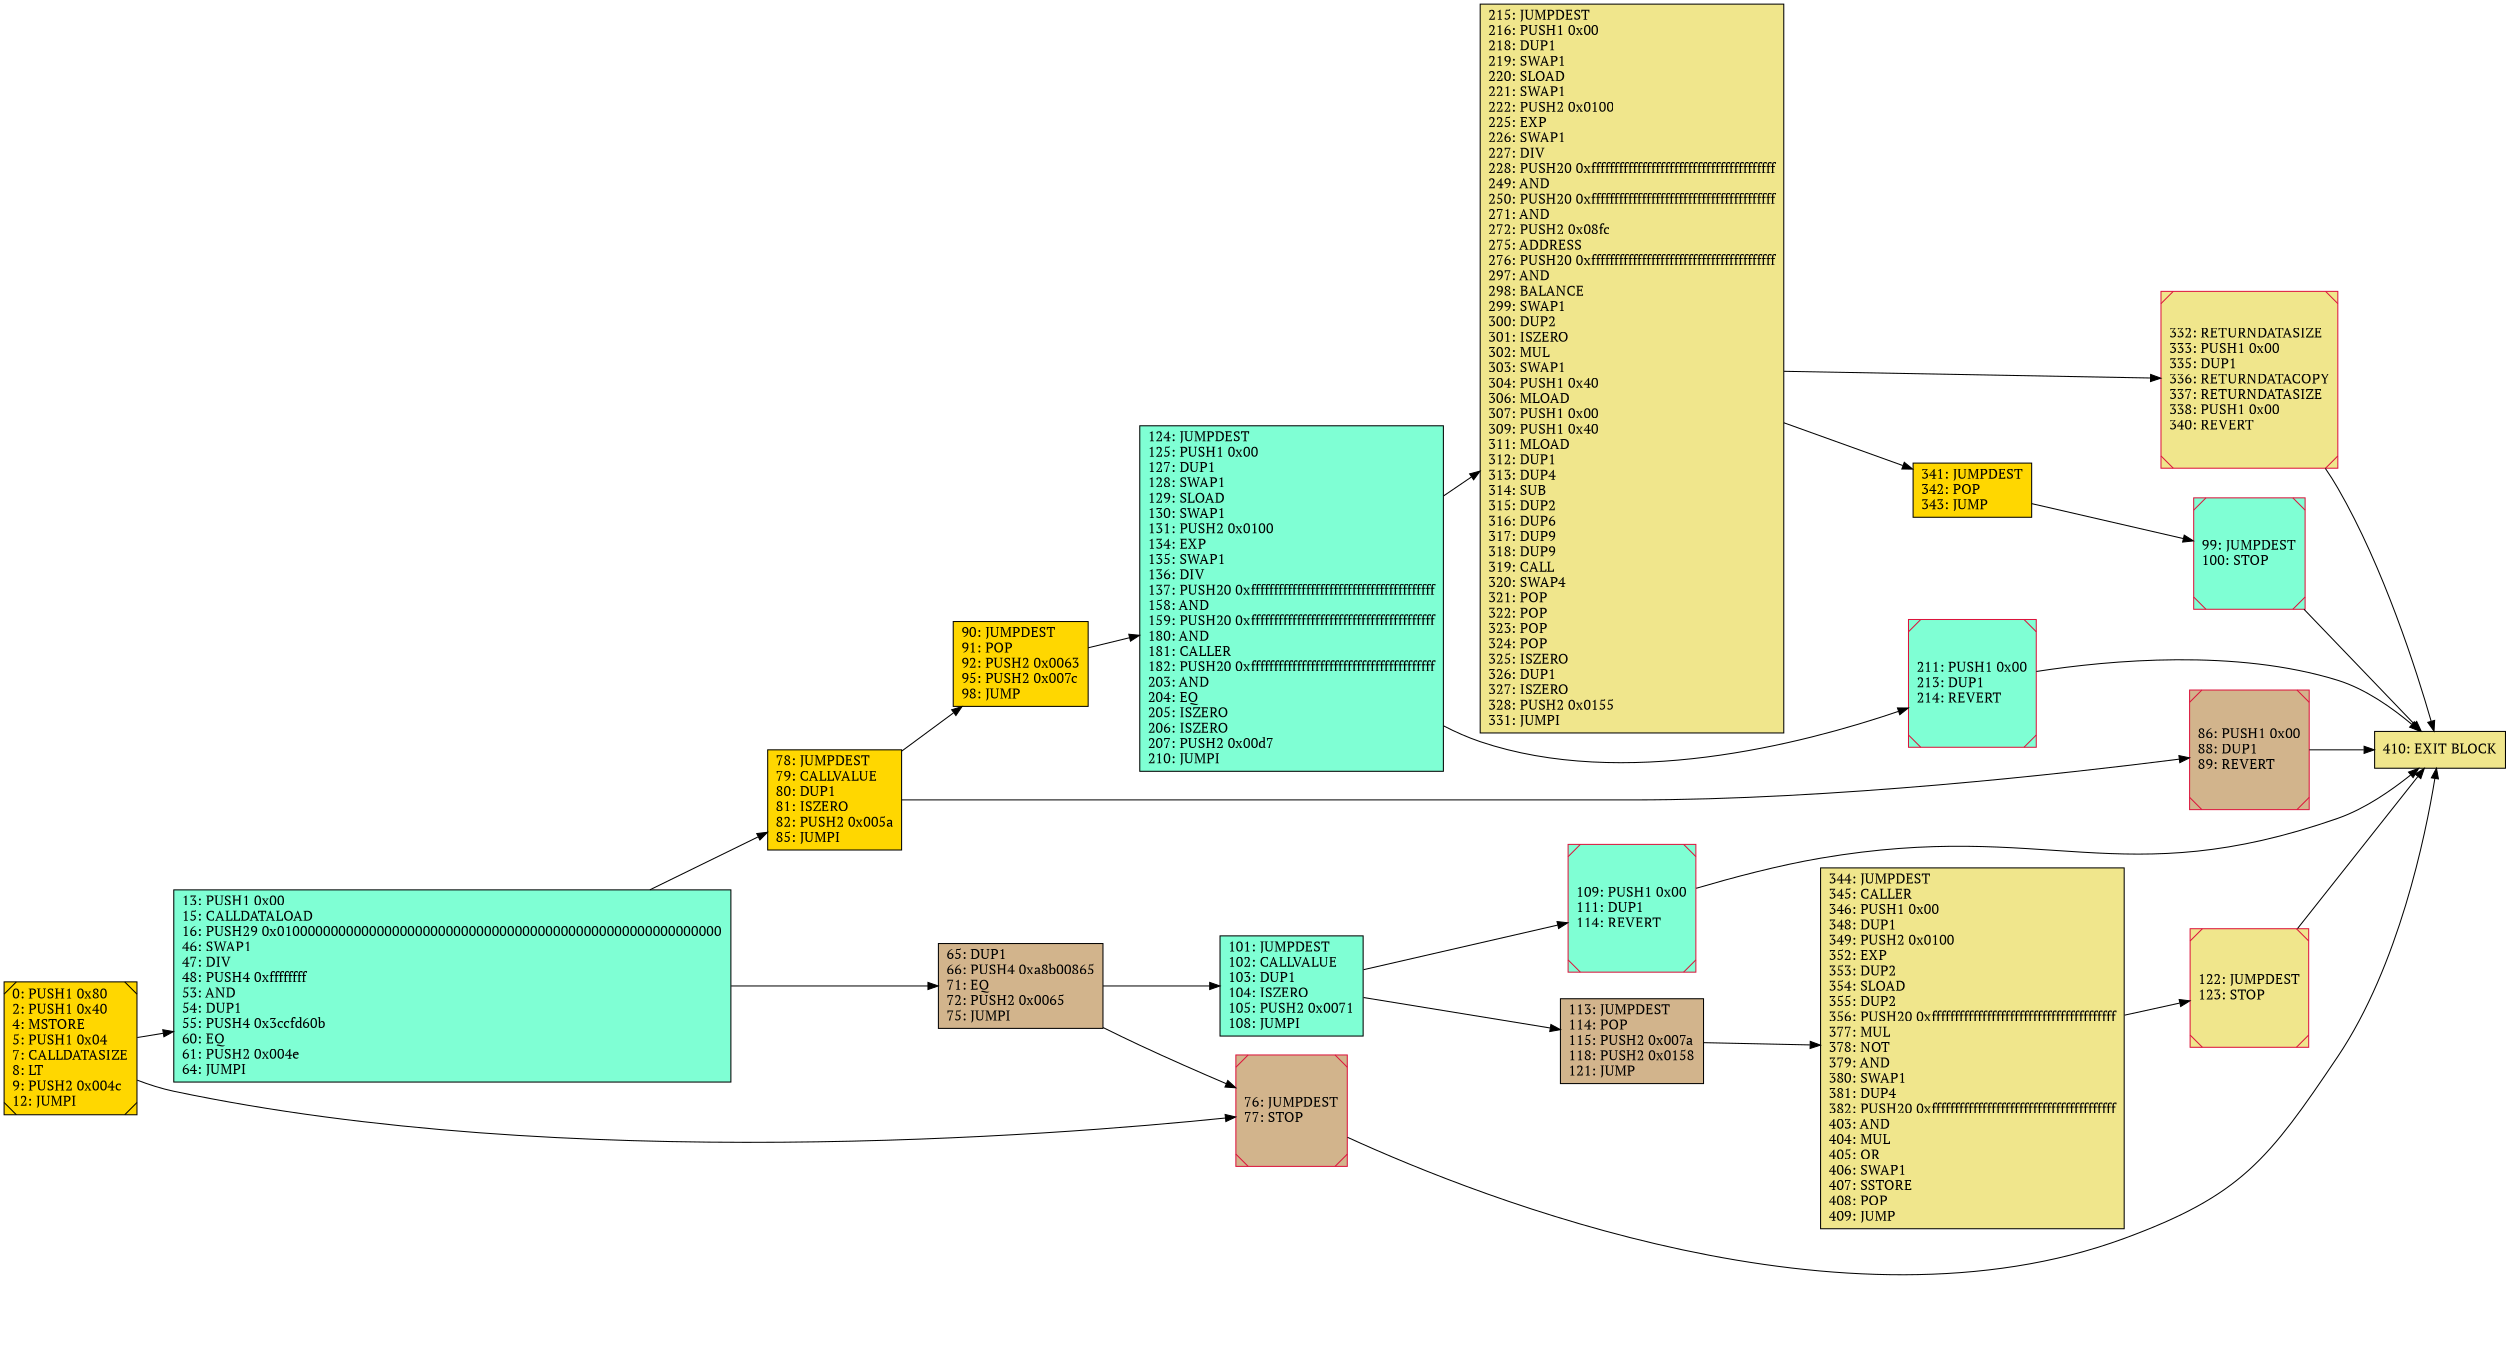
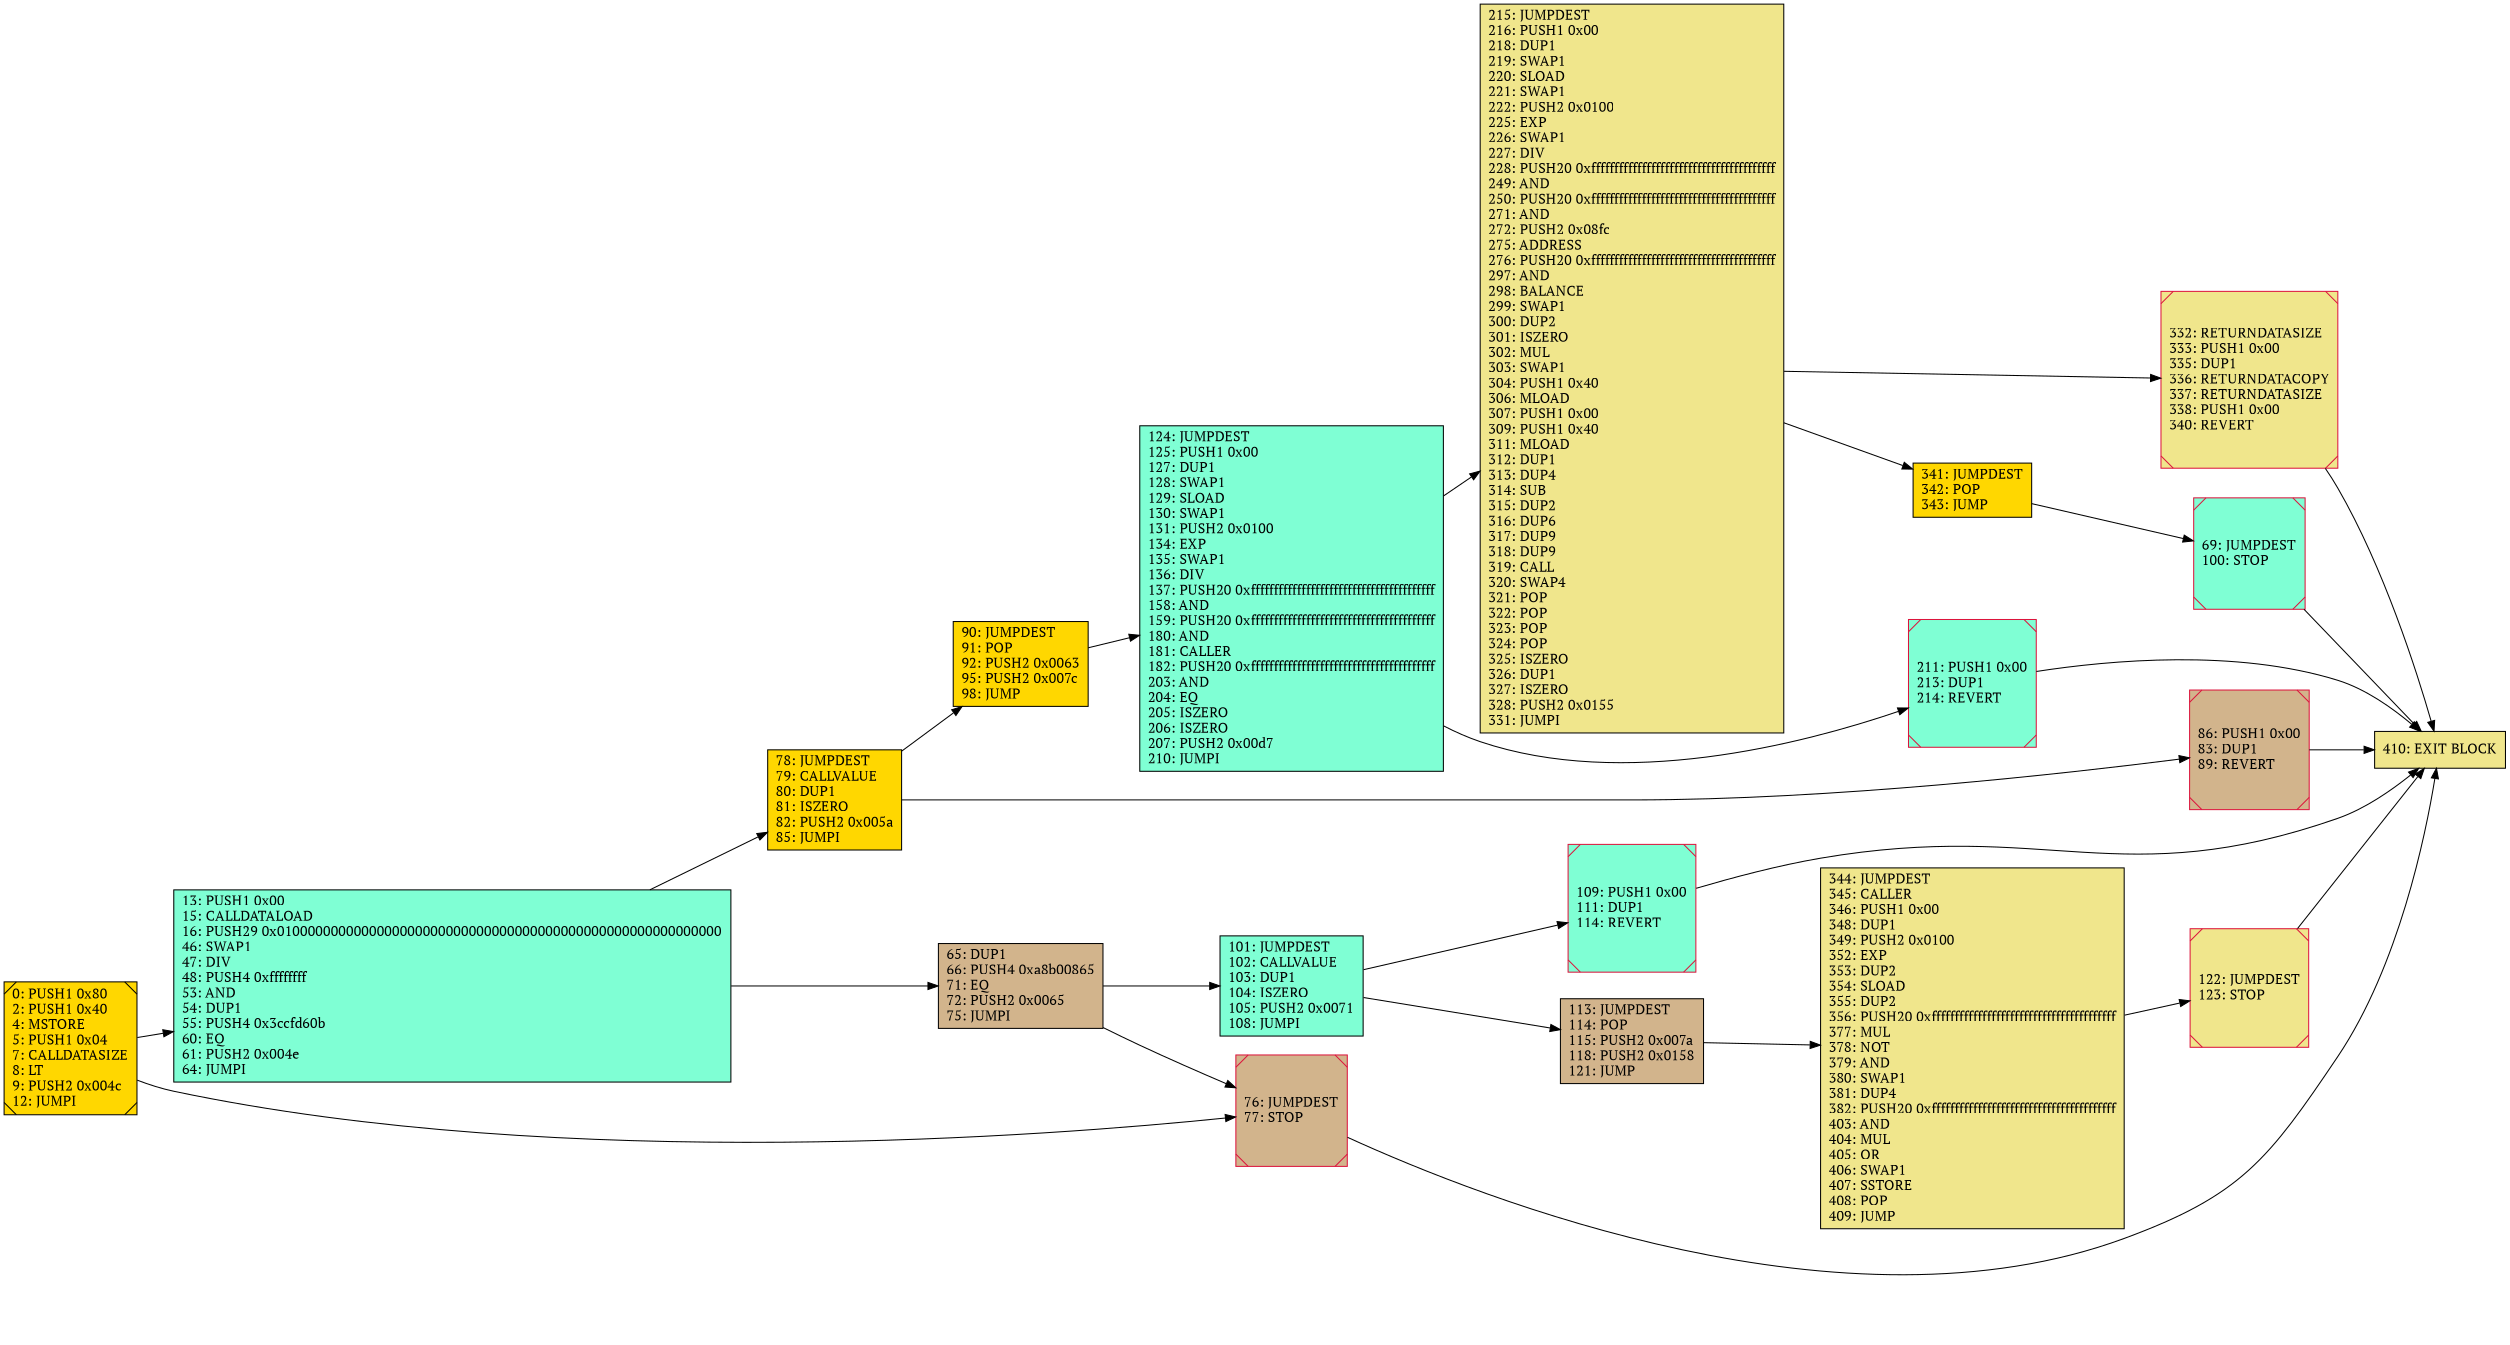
(2249, 554) -> (2249, 554)
(2249, 750) -> (2249, 750)
